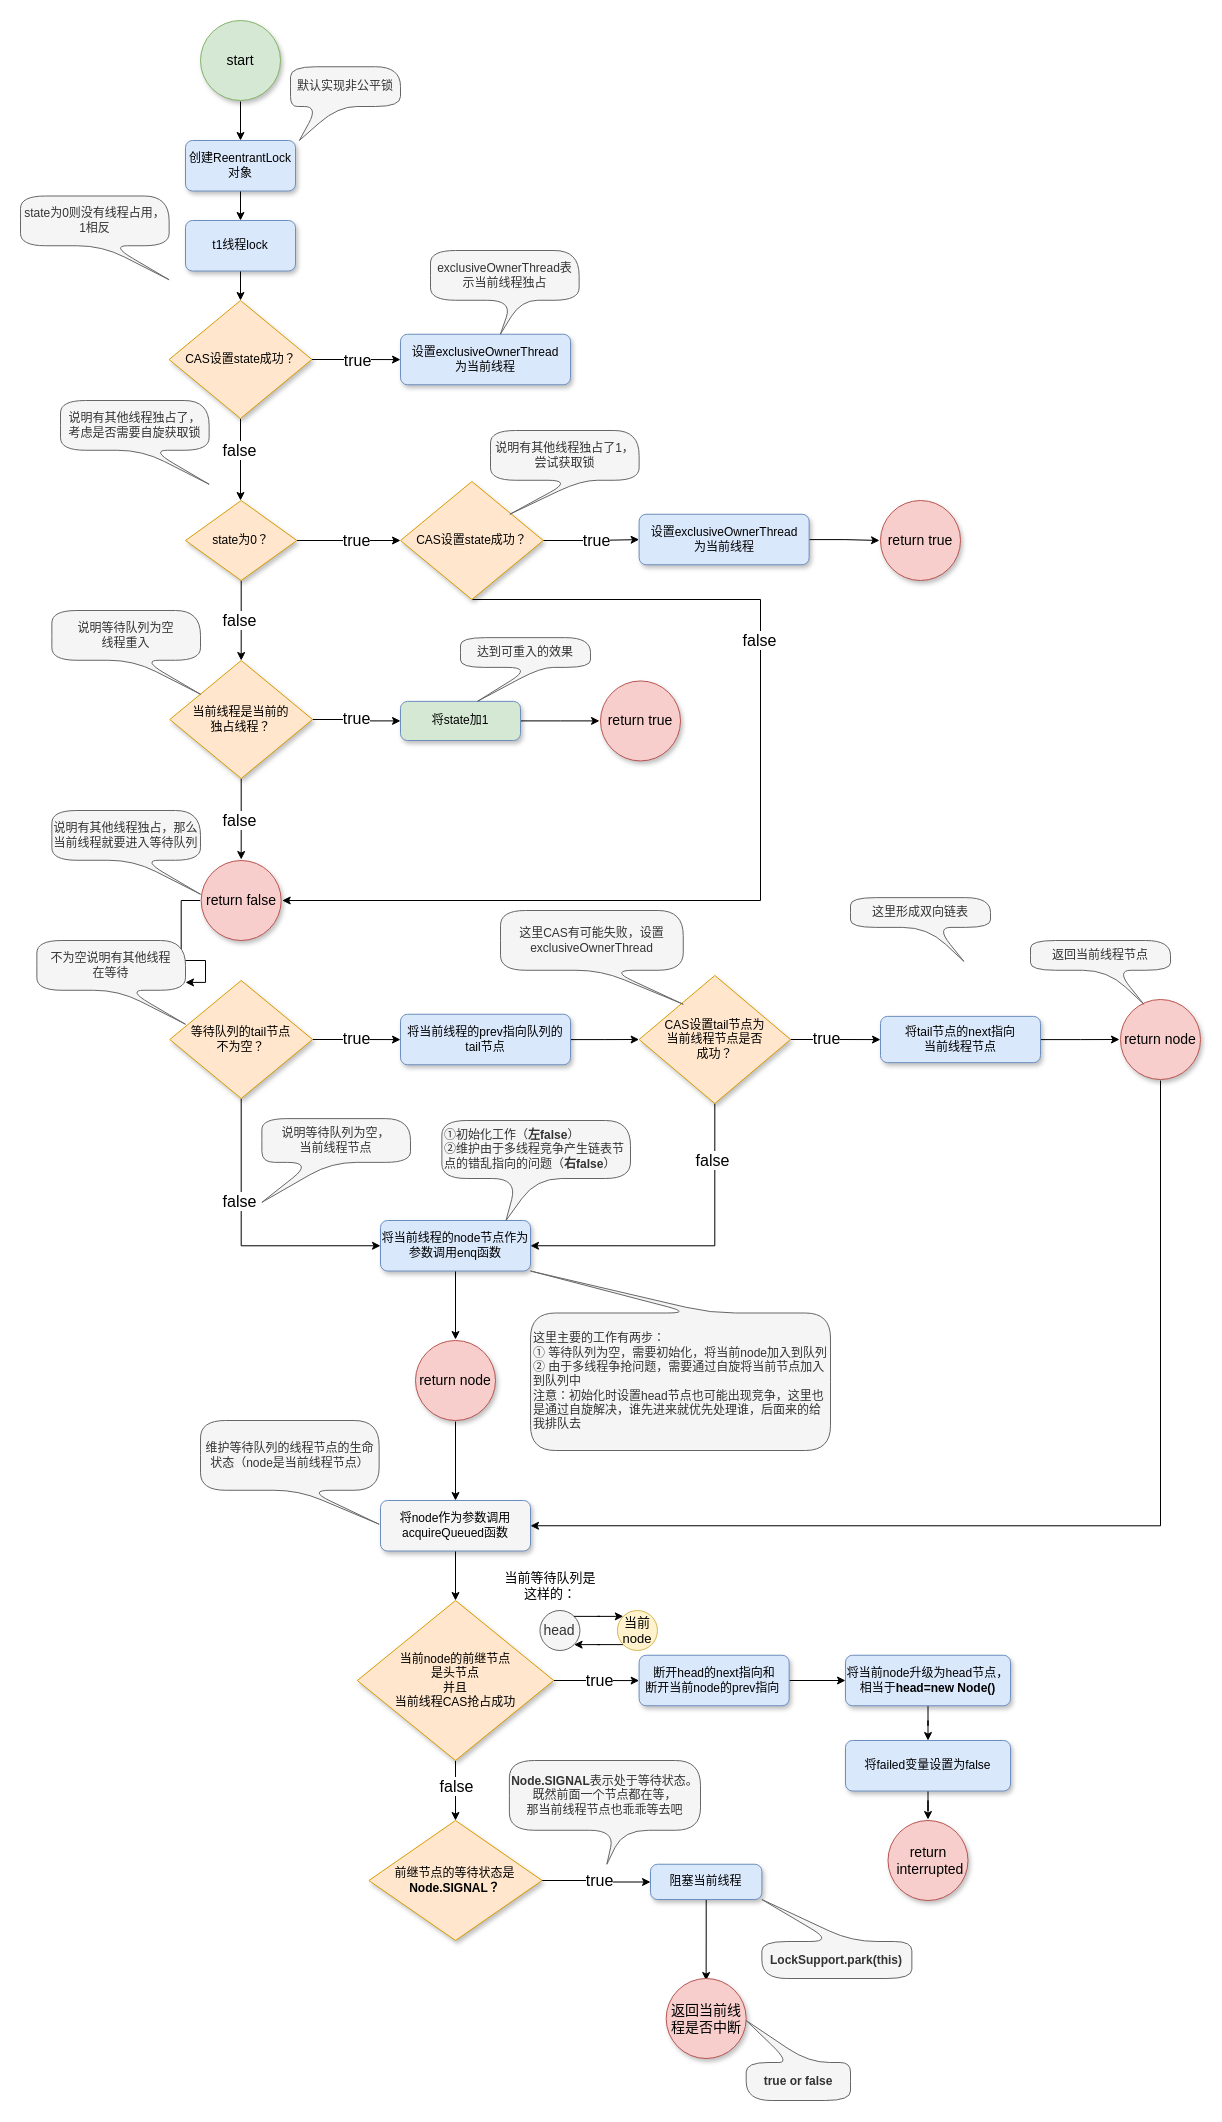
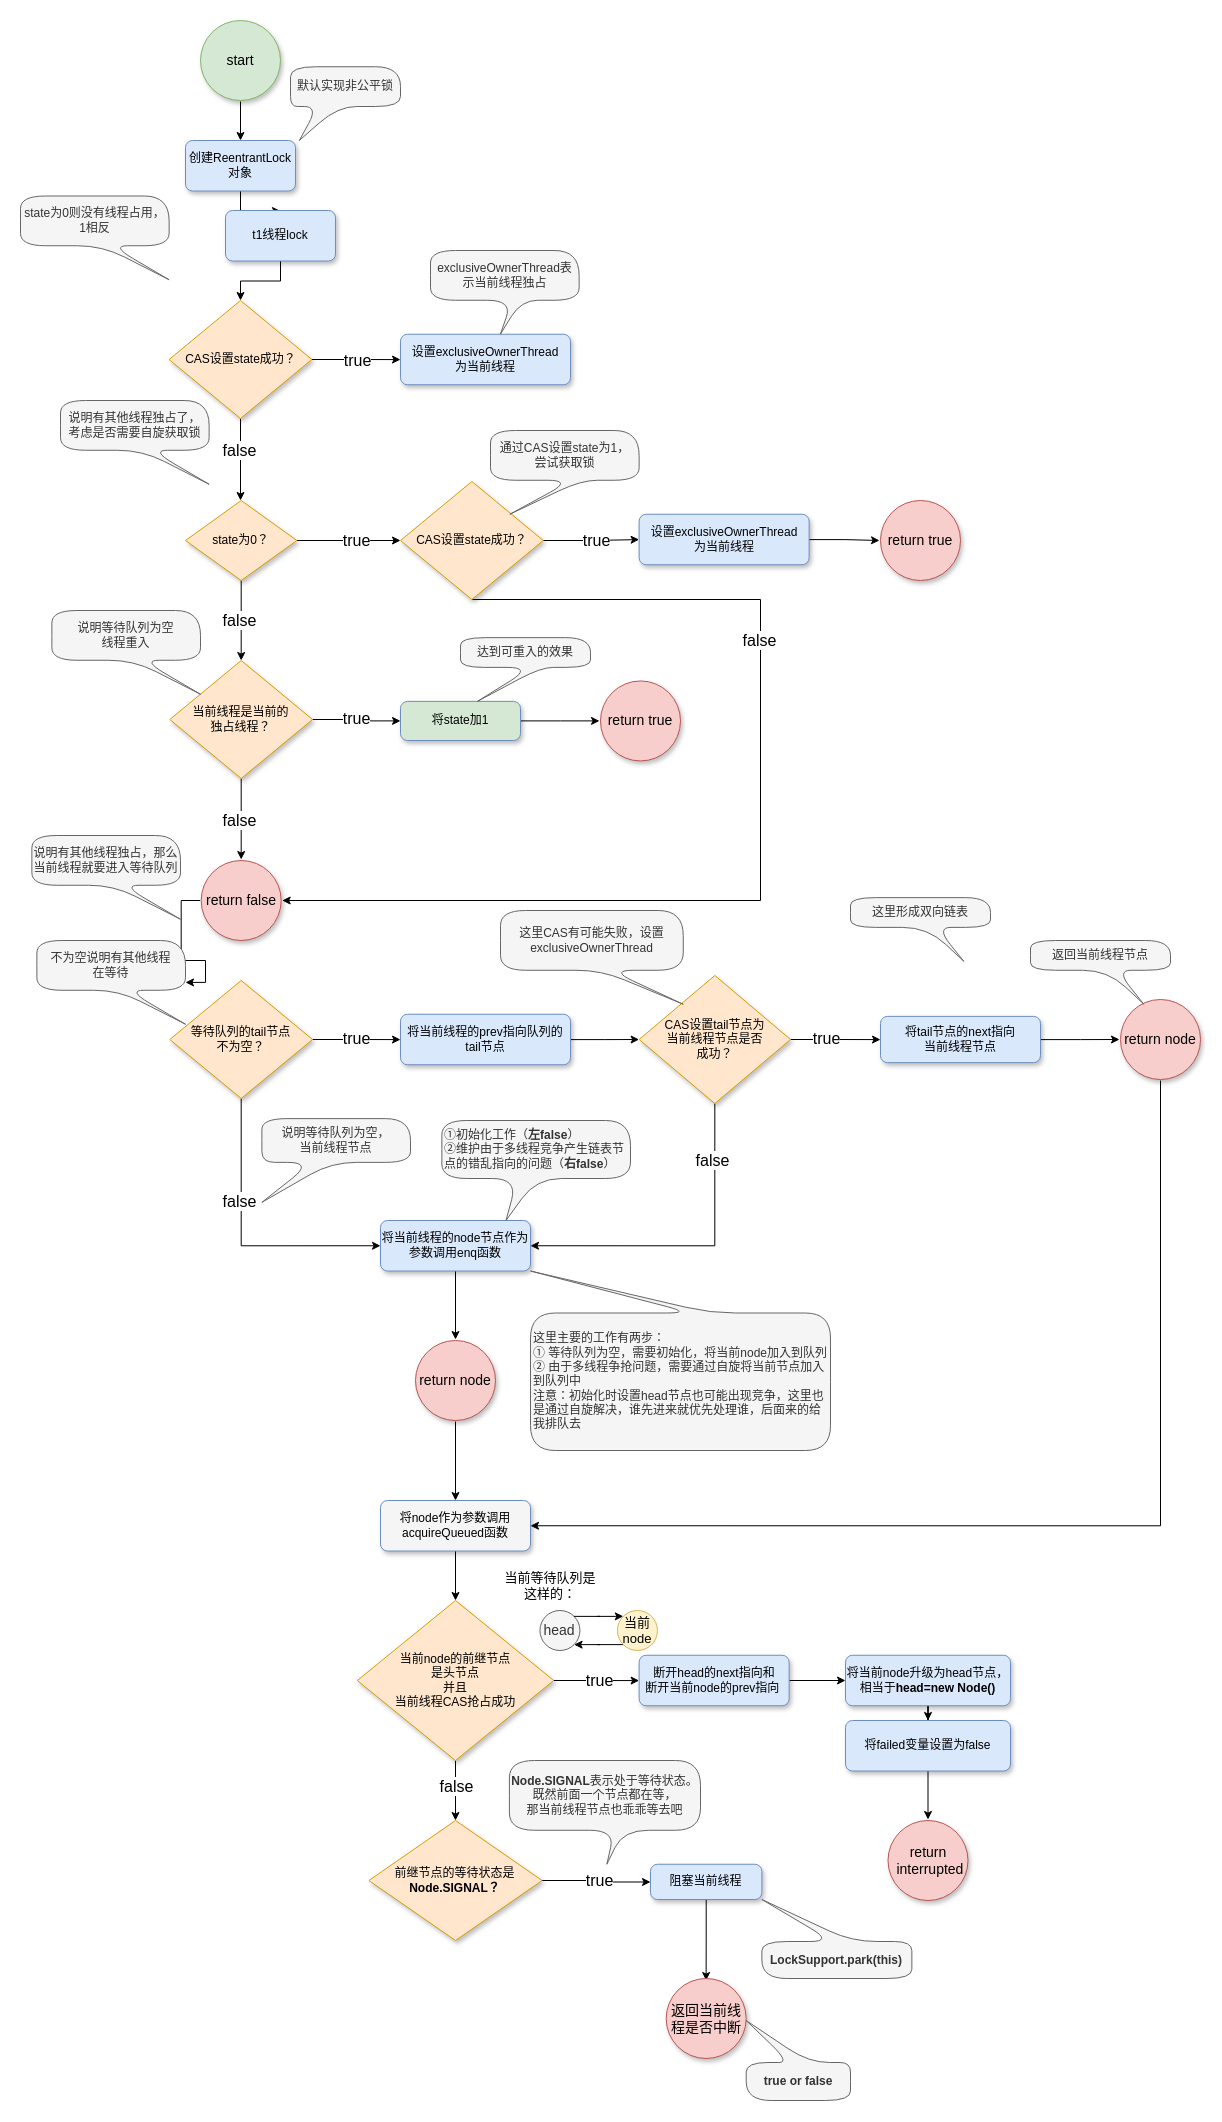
(241, 246) -> (281, 236)
(565, 456) -> (565, 456)
(126, 852) -> (106, 877)
(290, 1472) -> none
(928, 1766) -> (928, 1746)
